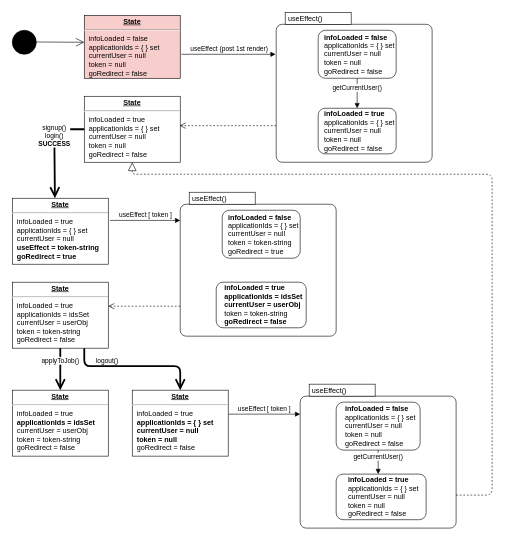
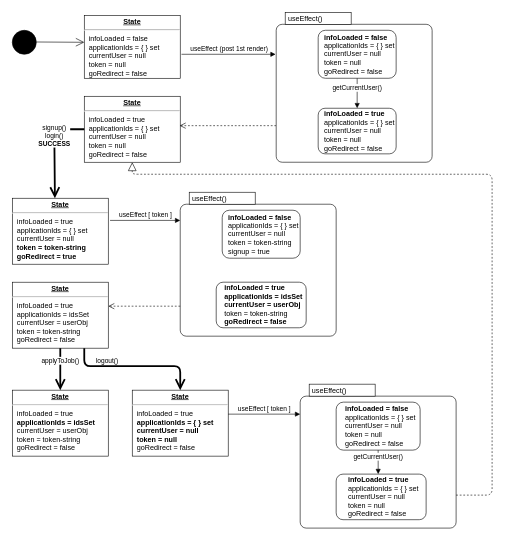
(132, 47) -> (132, 47)
(58, 224) -> (54, 224)
(261, 234) -> (261, 234)
